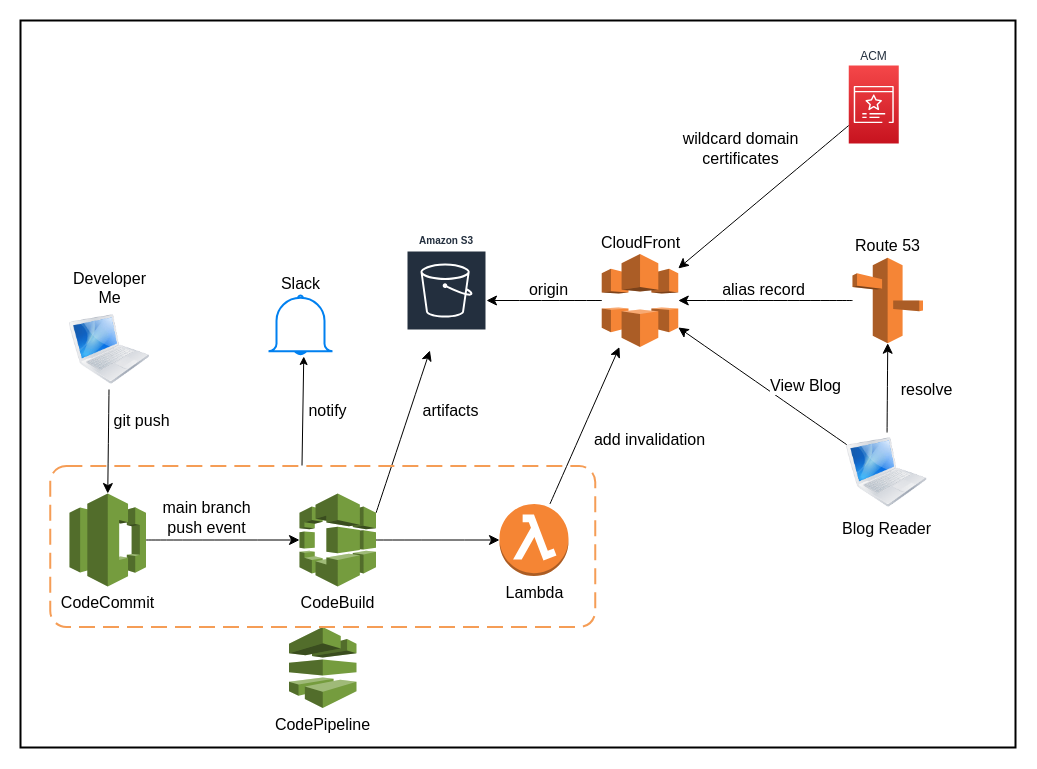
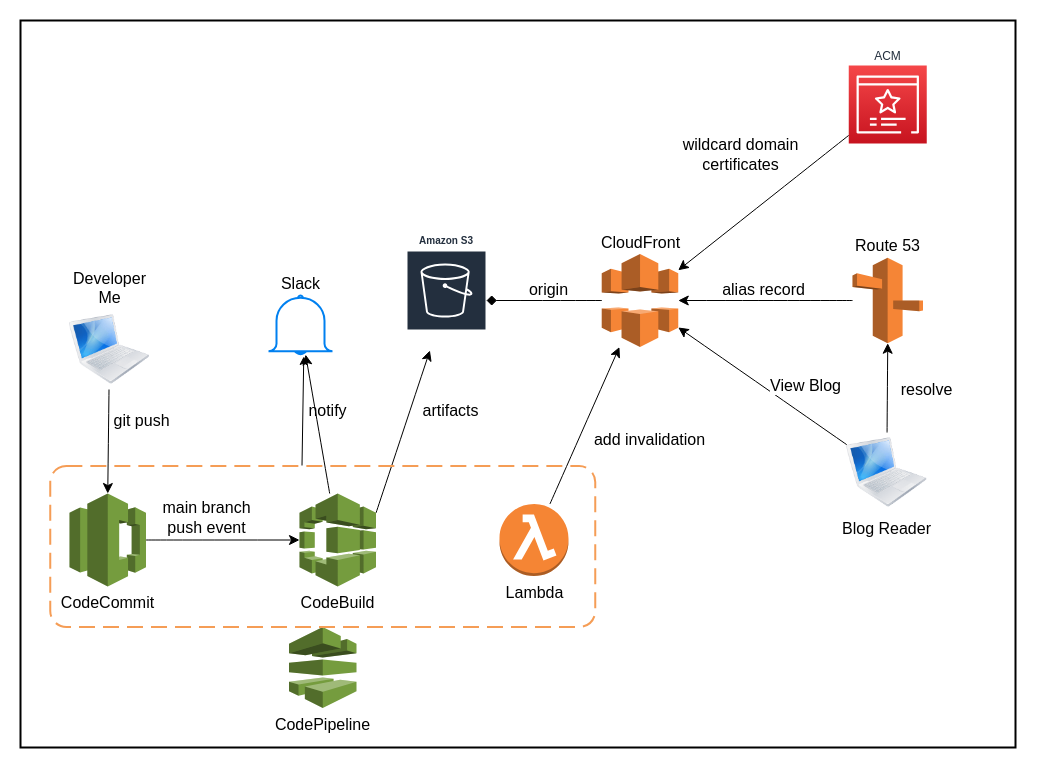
(874, 105) -> (888, 105)
(496, 301) -> (497, 301)
(434, 540) -> (318, 427)
